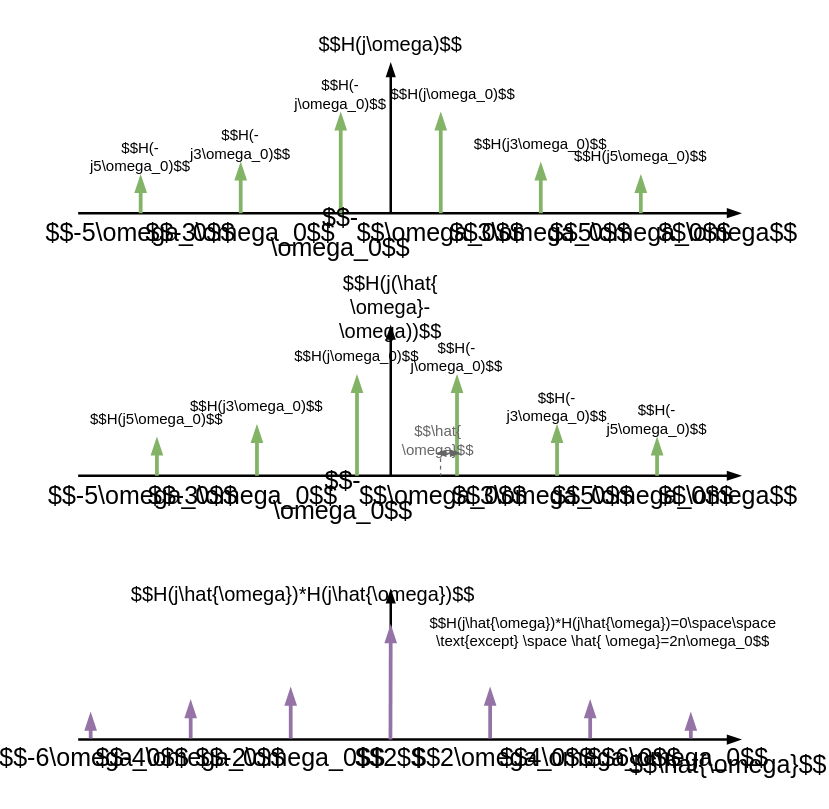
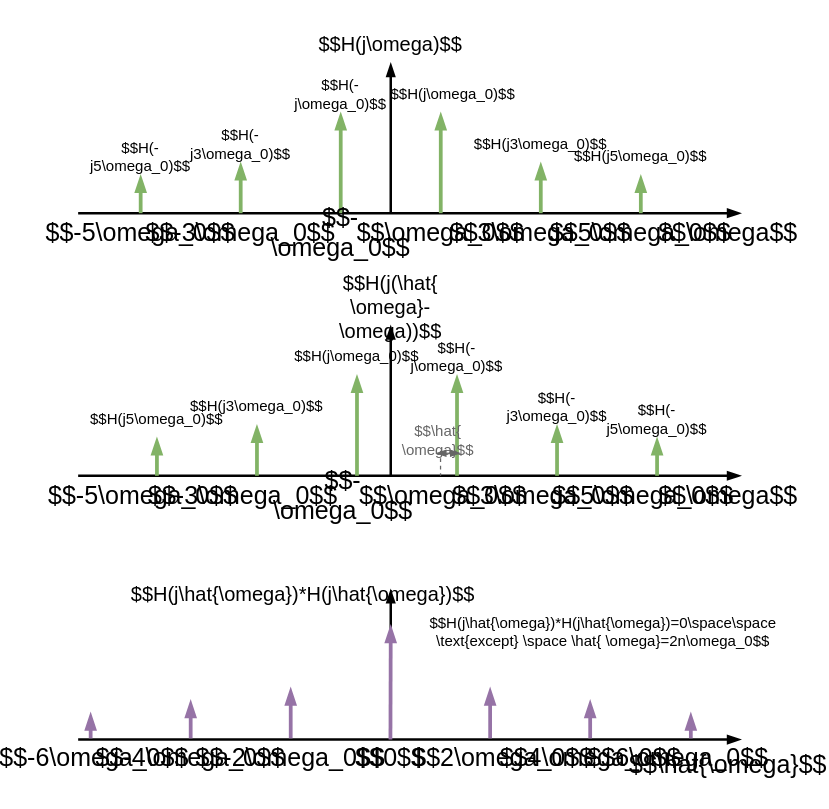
(391, 757) -> (391, 757)
